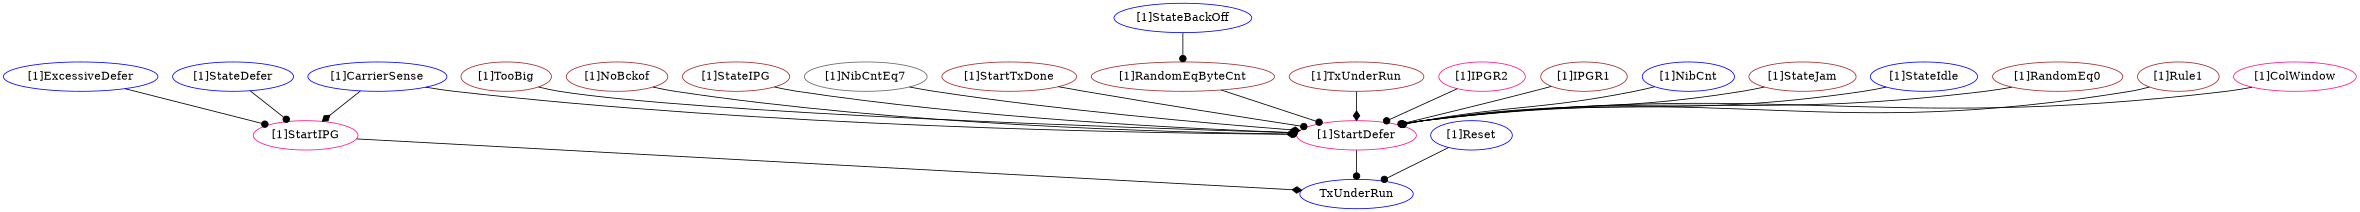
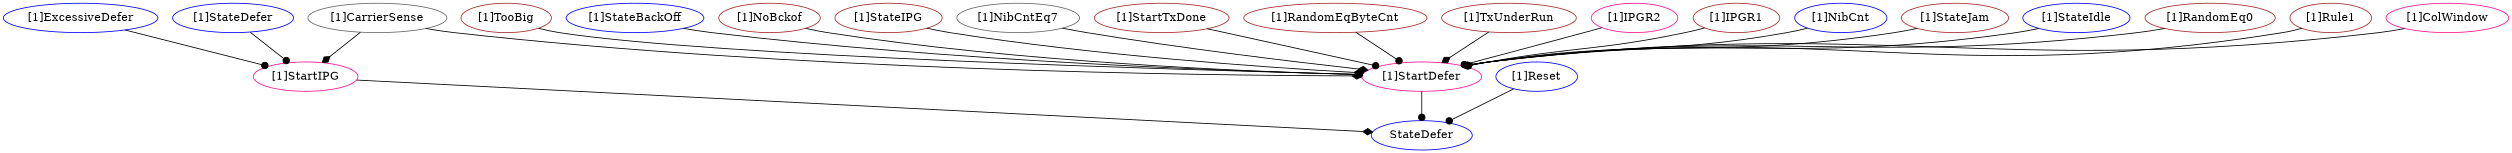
(1183, 44) -> (969, 56)
(377, 77) -> (377, 18)
(1357, 194) -> (1422, 135)
